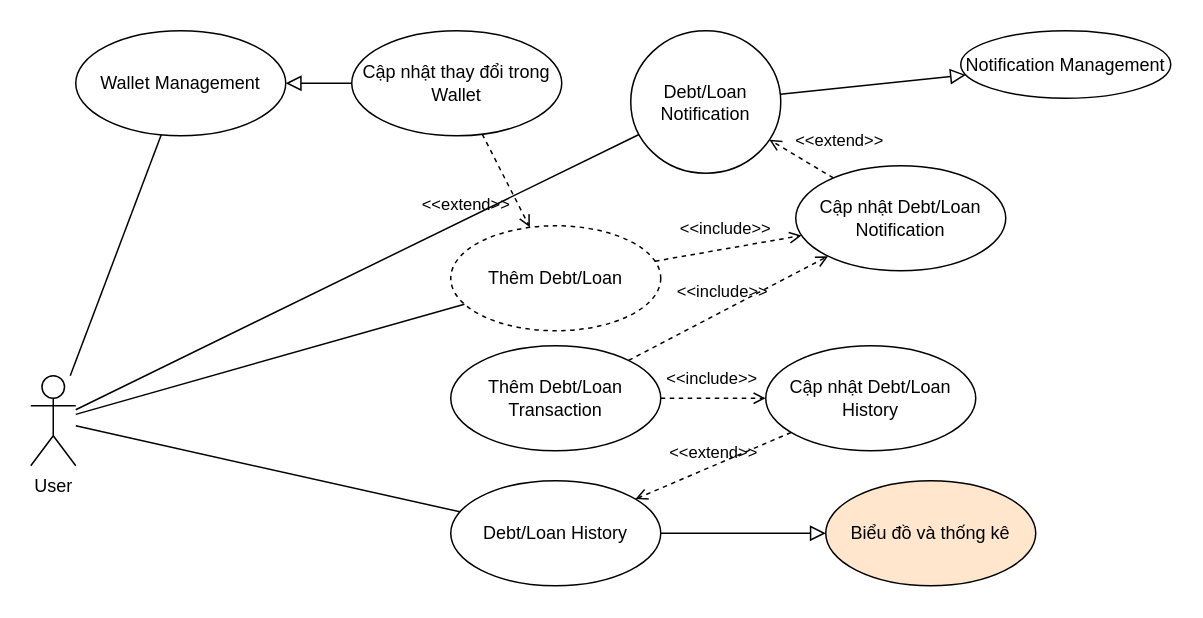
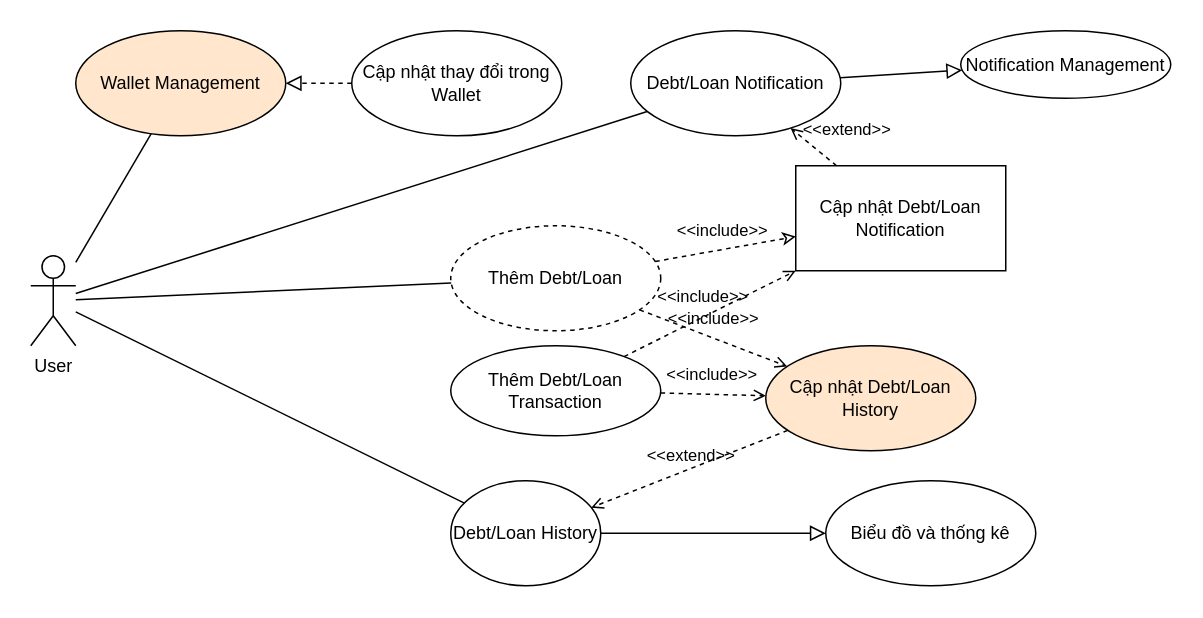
(181, 83) -> (181, 83)
(326, 83) -> (326, 83)
(706, 102) -> (736, 83)
(505, 179) -> none
(901, 218) -> (901, 218)
(790, 237) -> (784, 239)
none -> (737, 347)
(556, 398) -> (556, 391)
(871, 398) -> (871, 398)
(53, 421) -> (53, 301)
(556, 533) -> (526, 533)
(931, 533) -> (931, 533)
